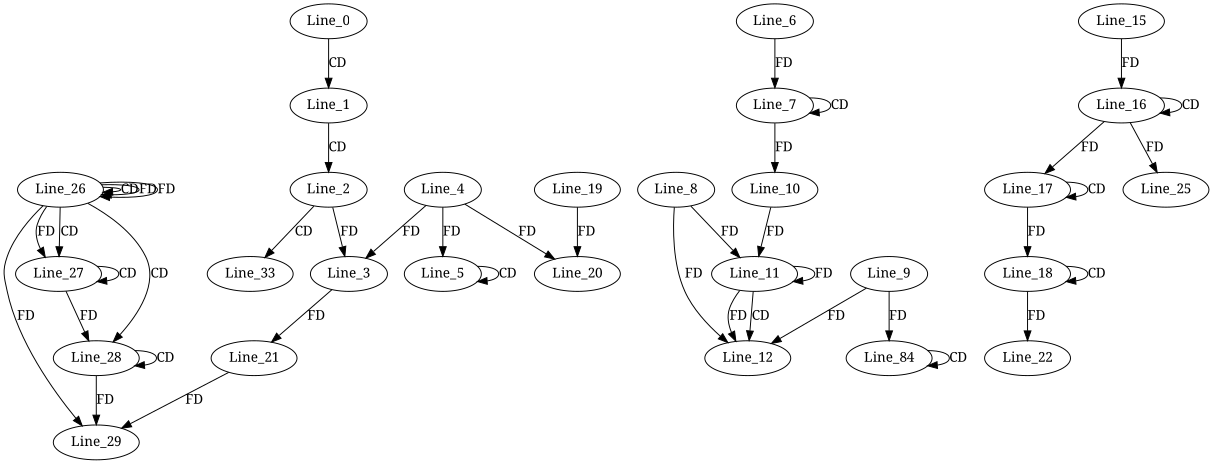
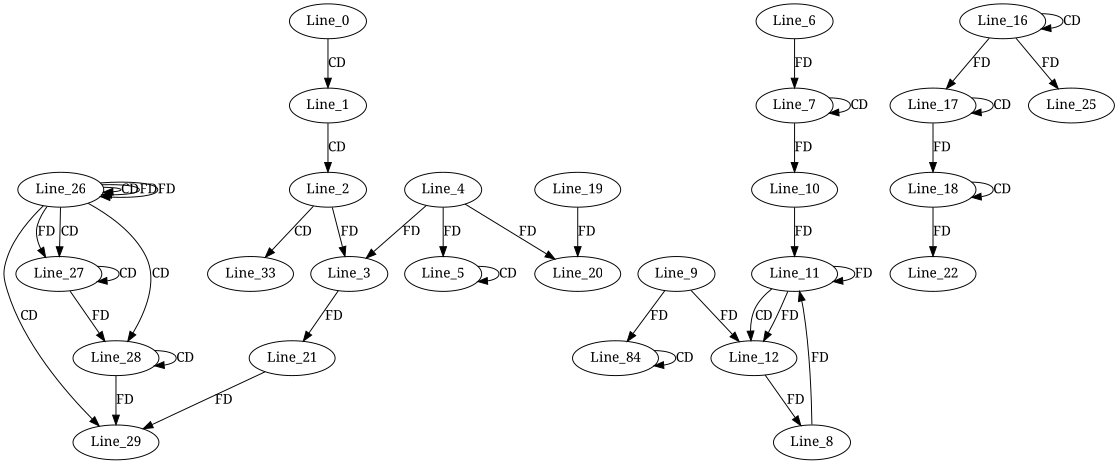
(1121, 21) -> none
(680, 278) -> (780, 396)
(26, 316) -> (29, 316)
